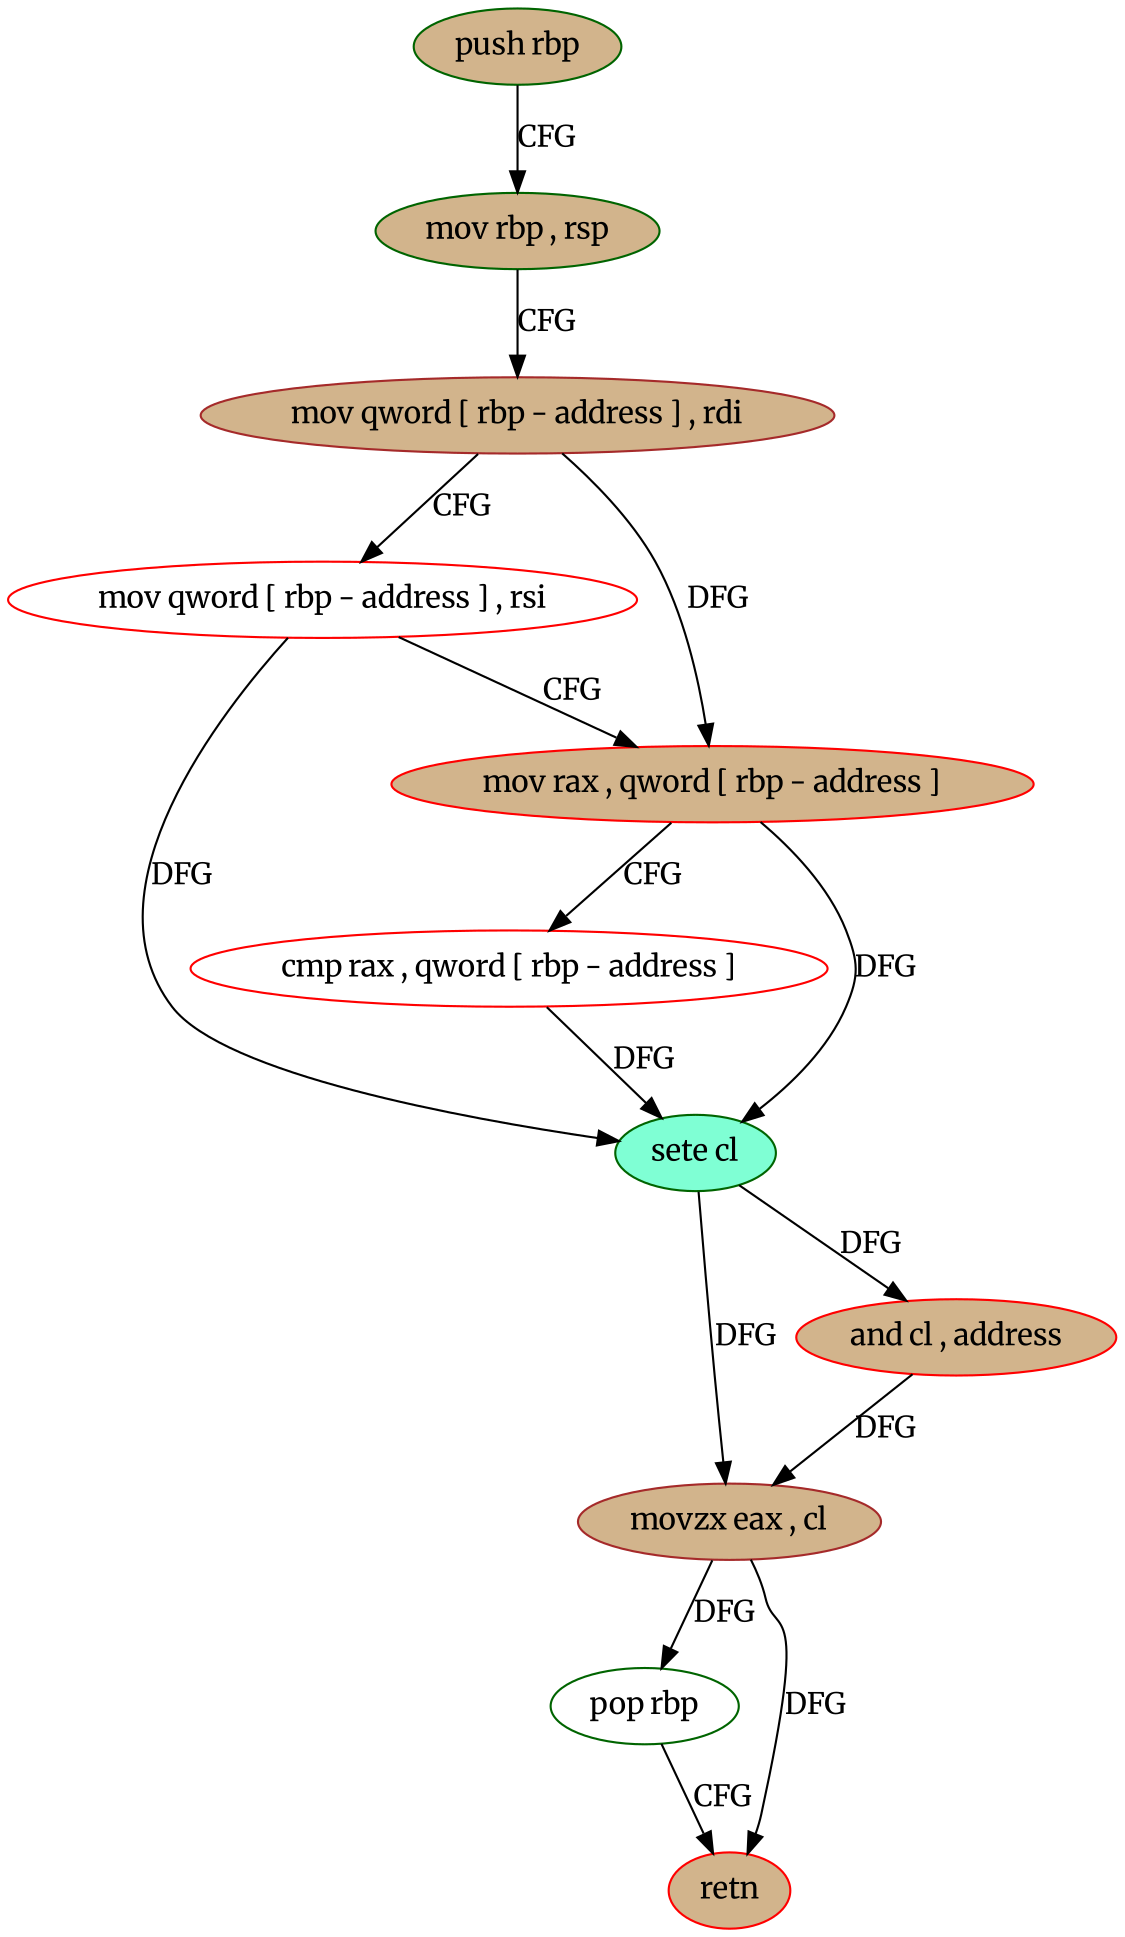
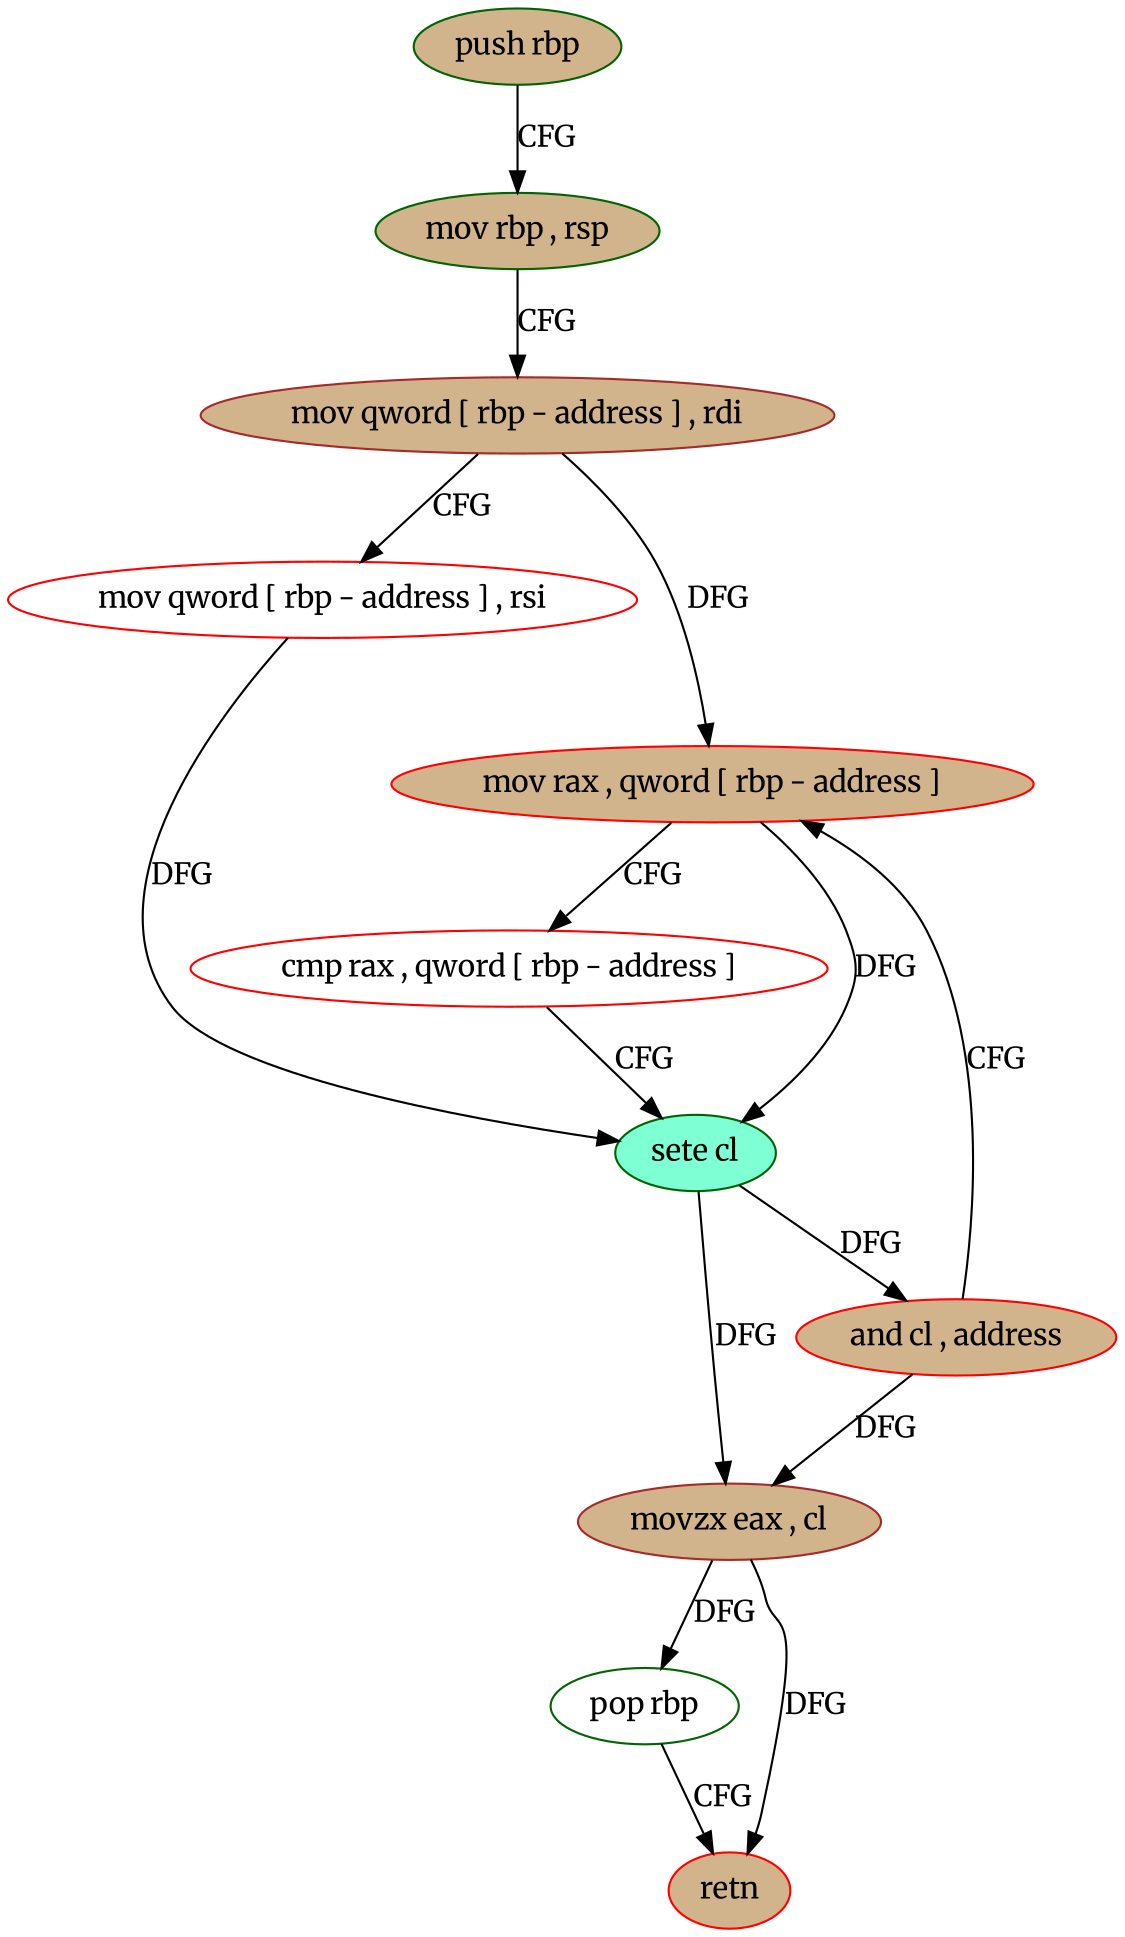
(508, 687) -> (962, 1039)
(645, 1061) -> (645, 1061)
